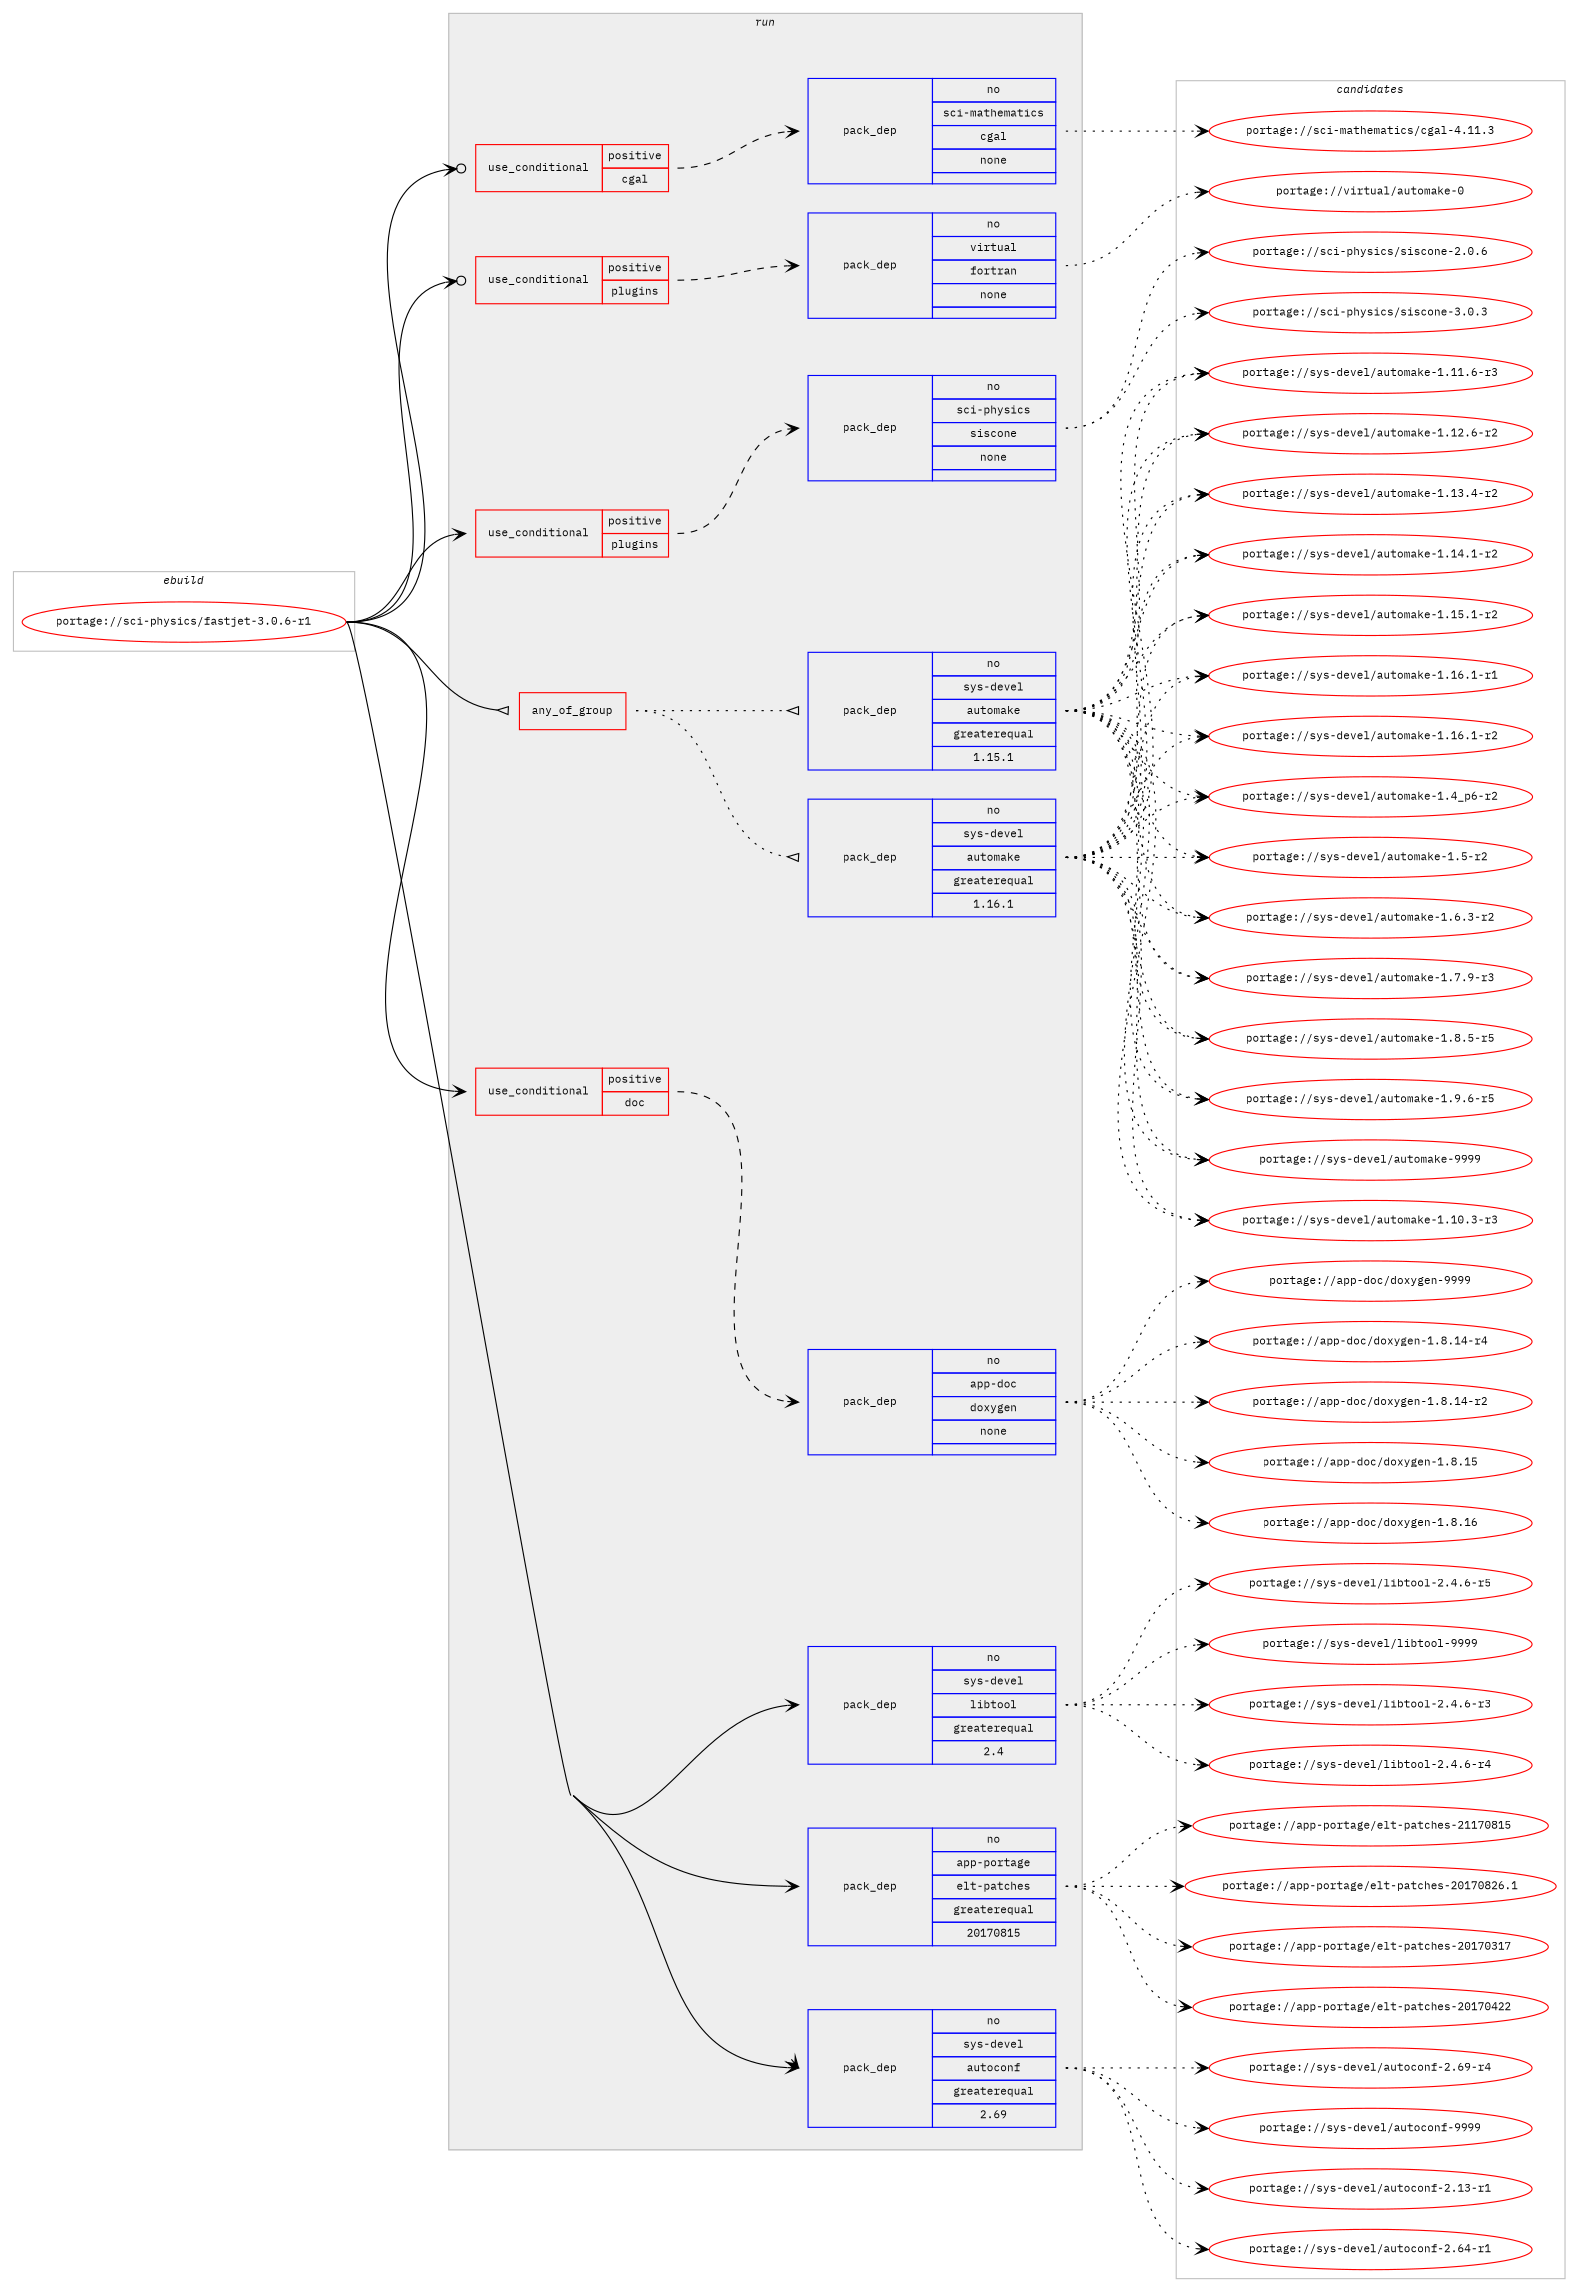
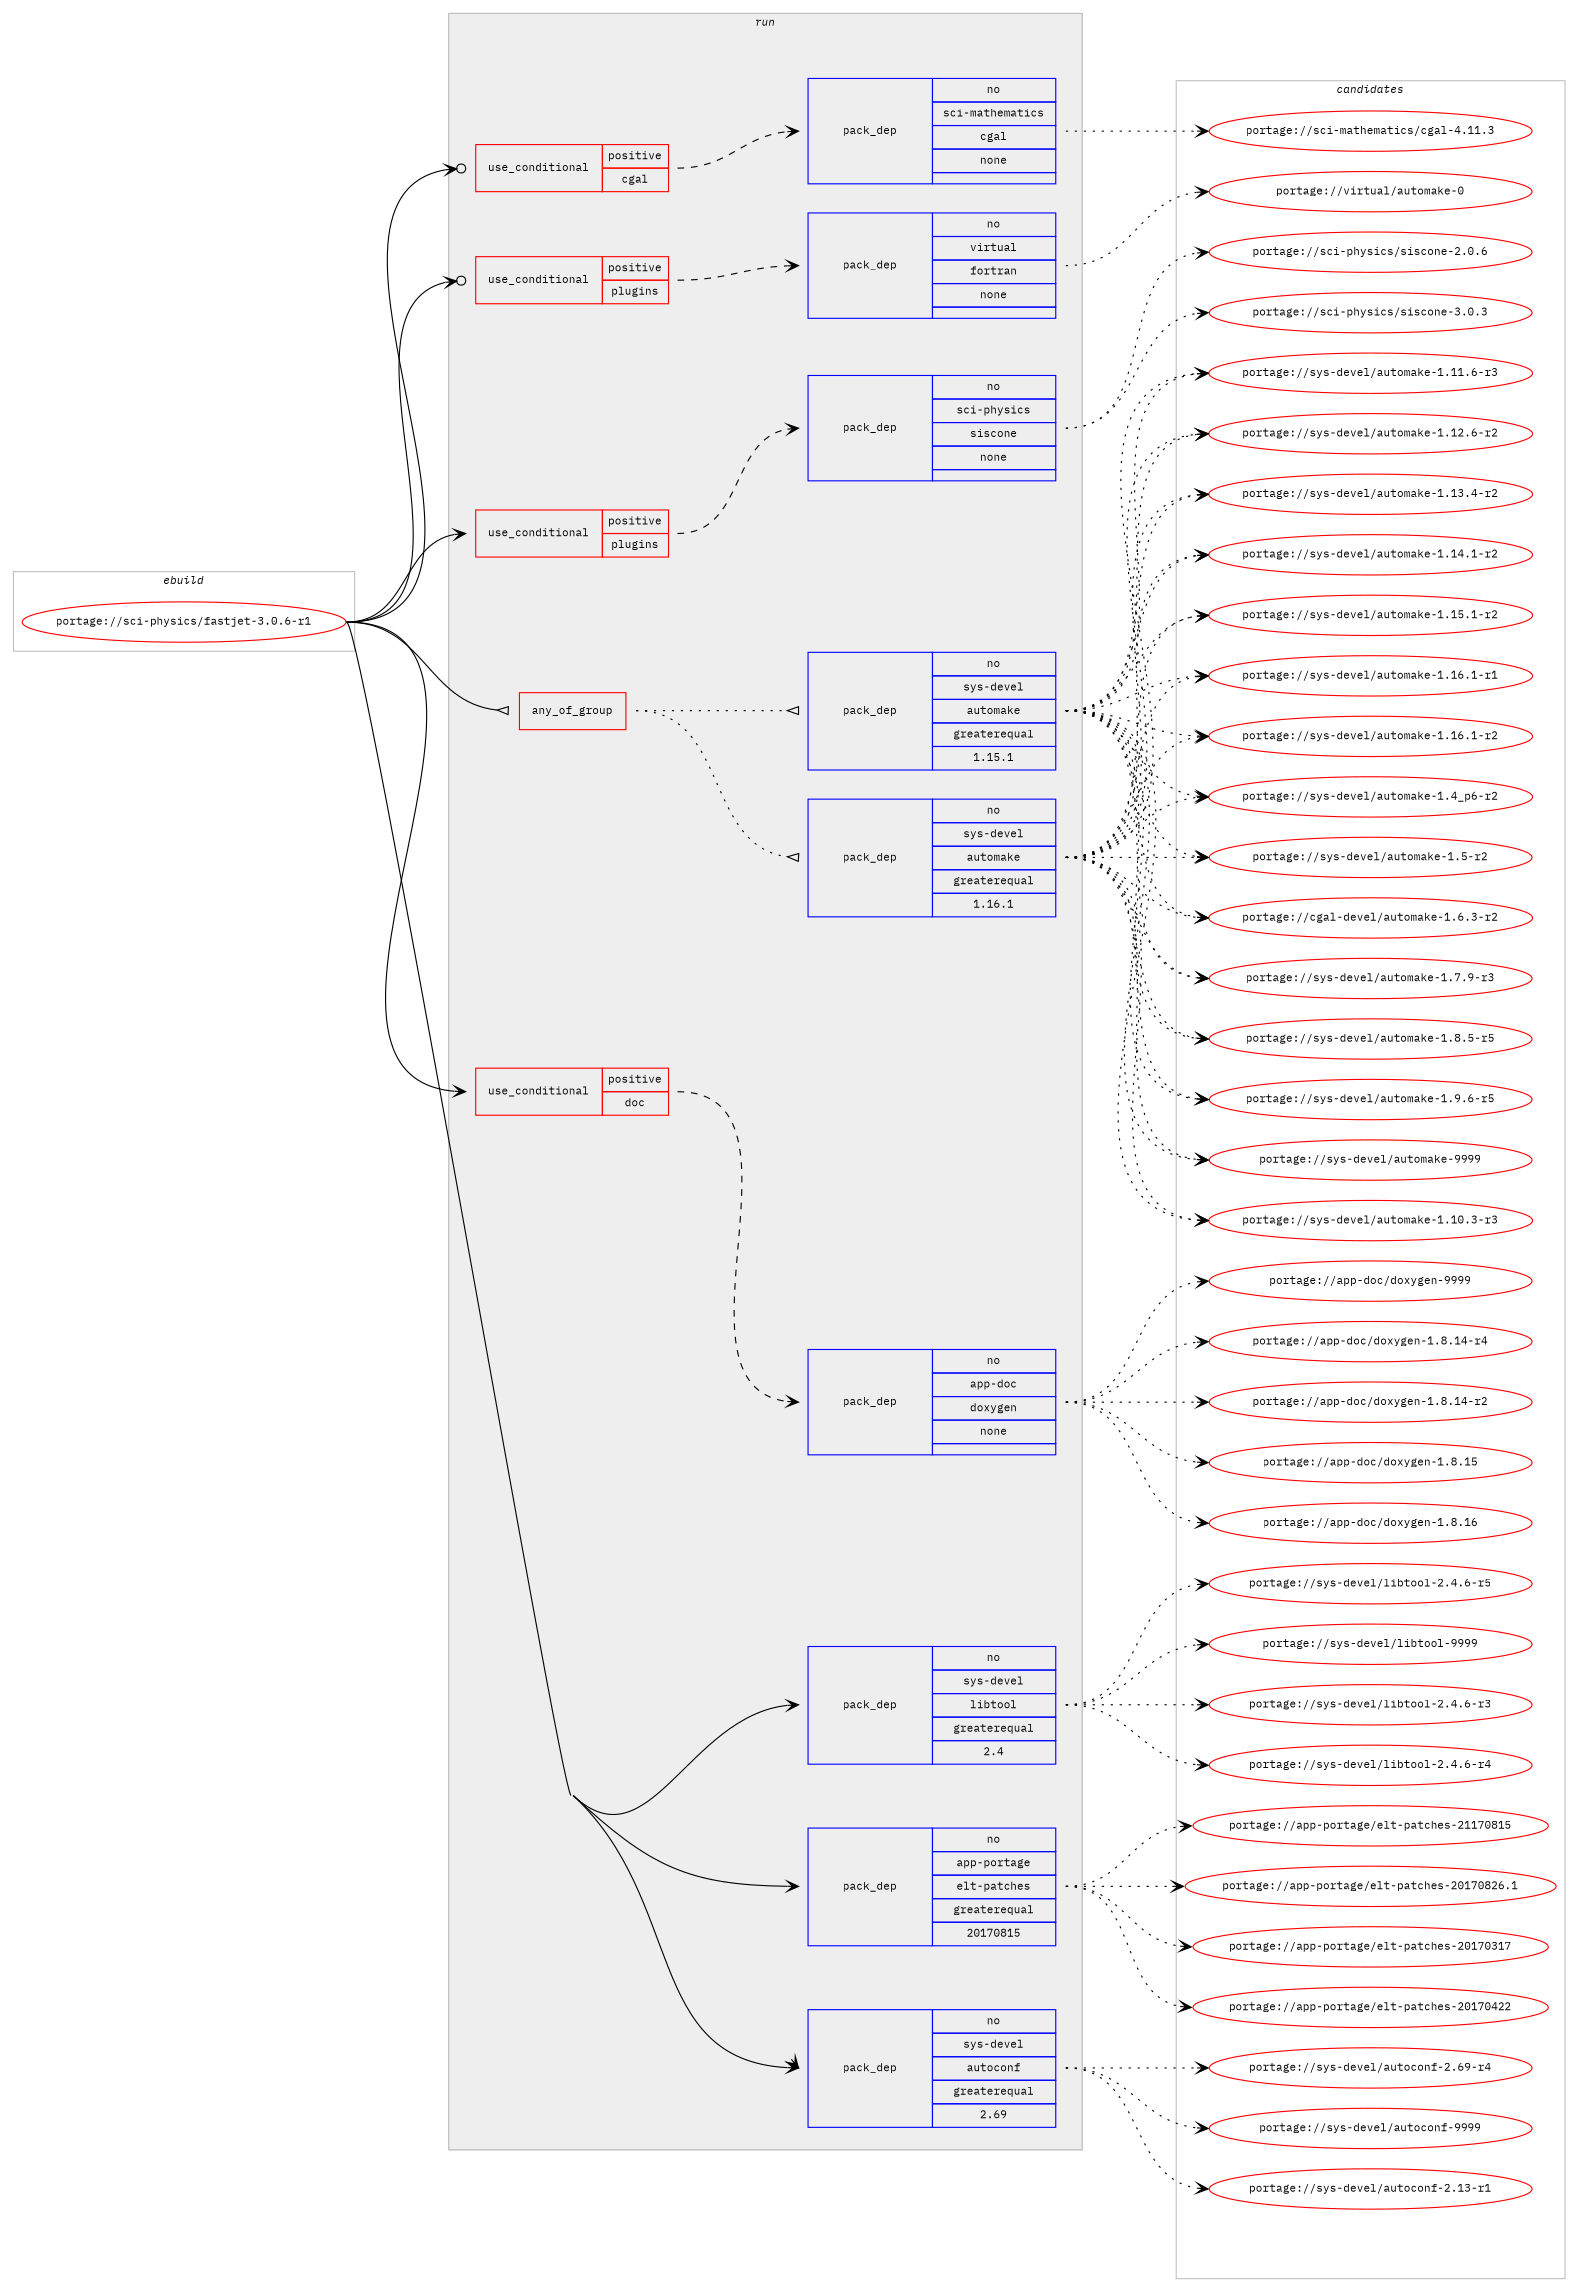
(1371, 918) -> (1371, 918)
(1371, 2250) -> none
